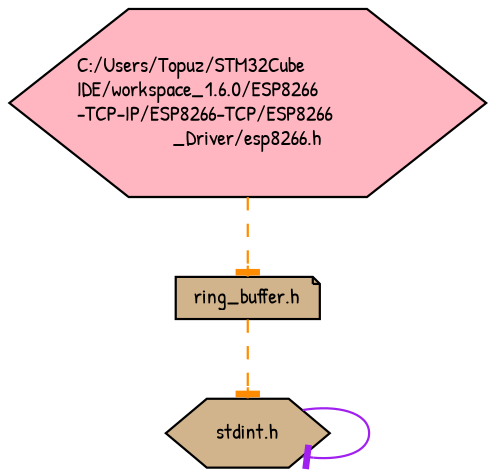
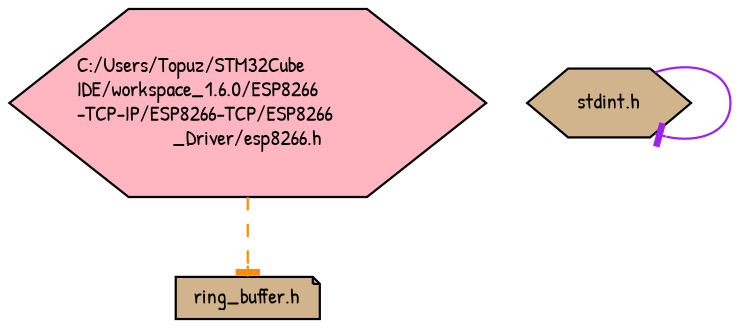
(248, 353) -> none
